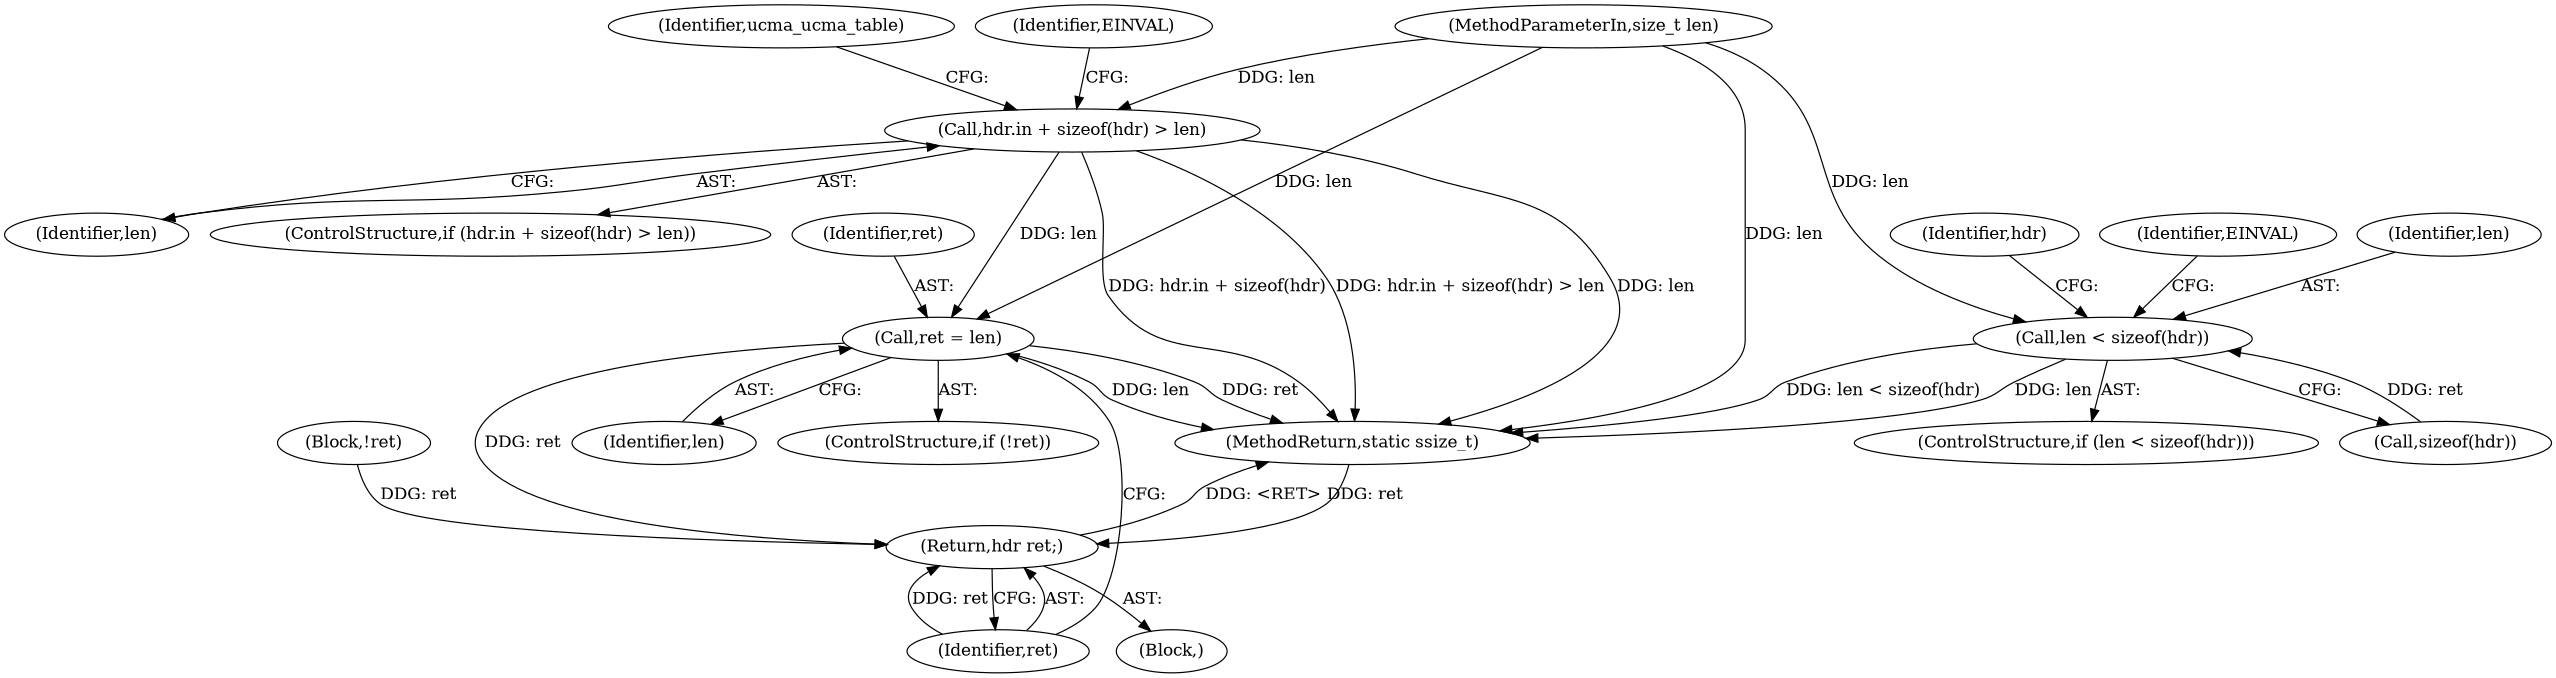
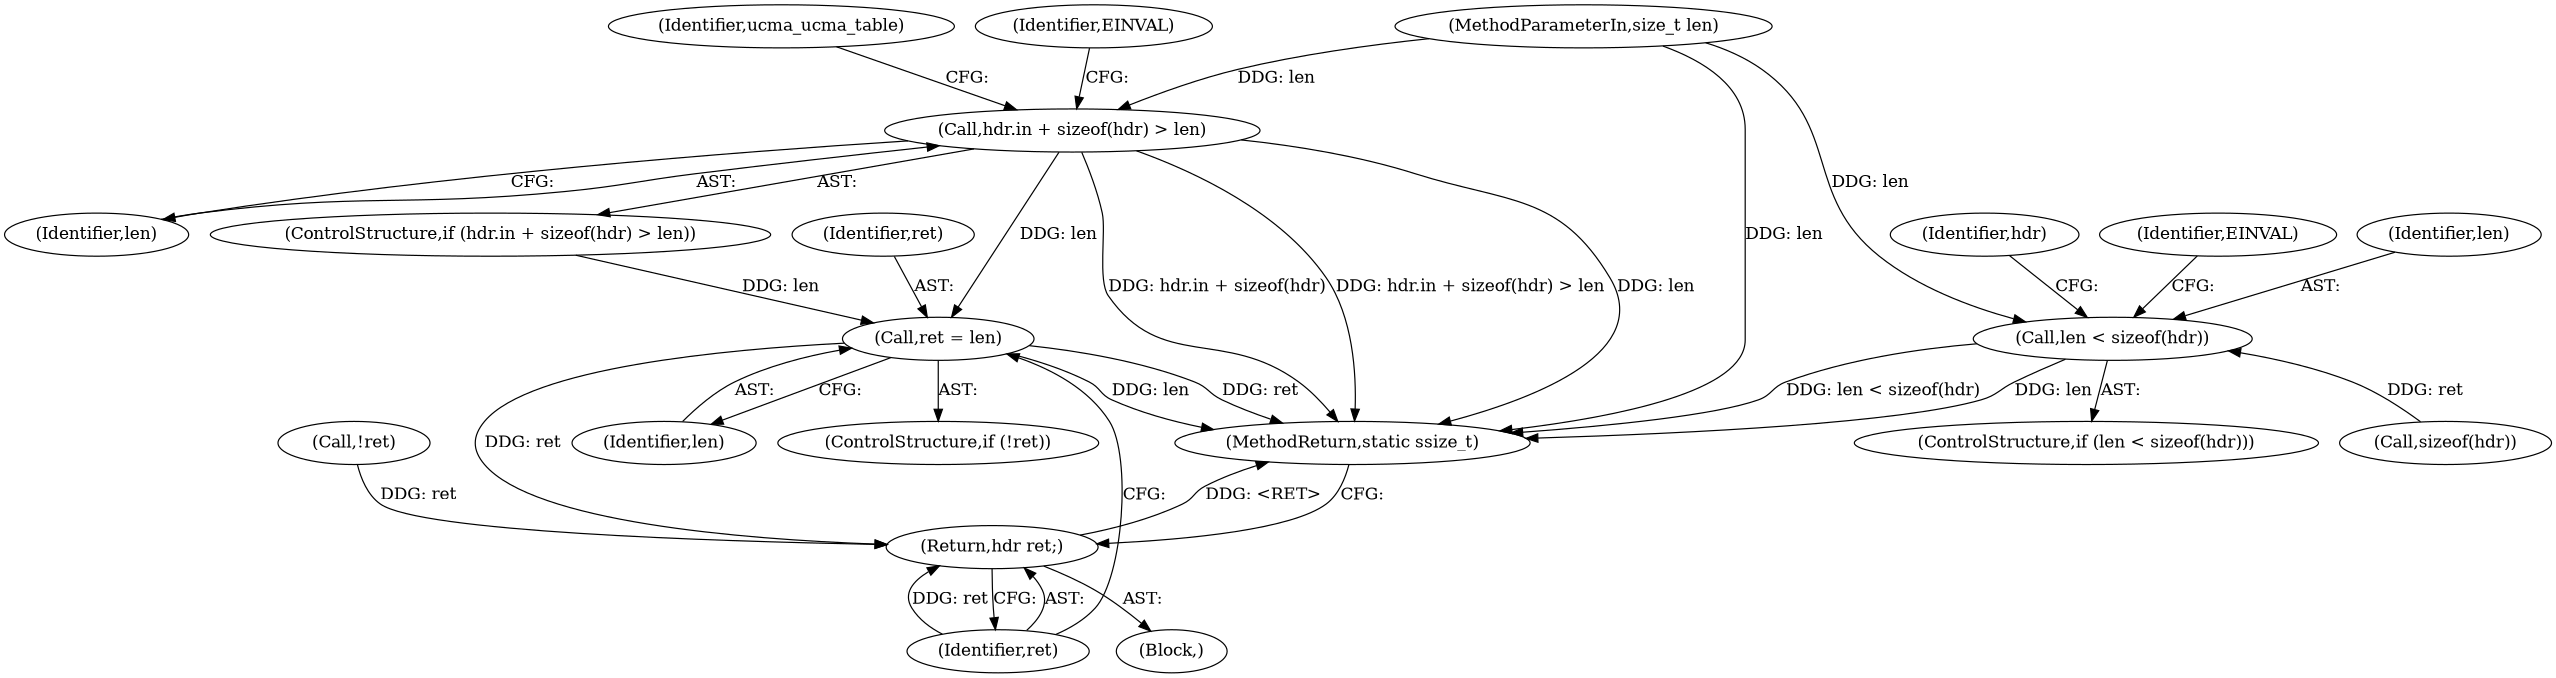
(1265, 181) -> (719, 288)
(2275, 390) -> none
(354, 443) -> (354, 443)
(1365, 495) -> (1365, 495)
